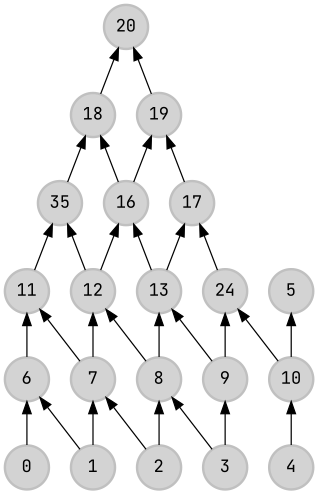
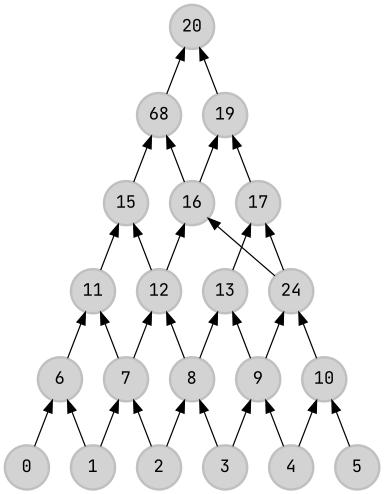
(93, 115) -> (159, 115)
(60, 203) -> (126, 203)
(145, 253) -> (248, 252)
(291, 341) -> (343, 429)
none -> (277, 429)
